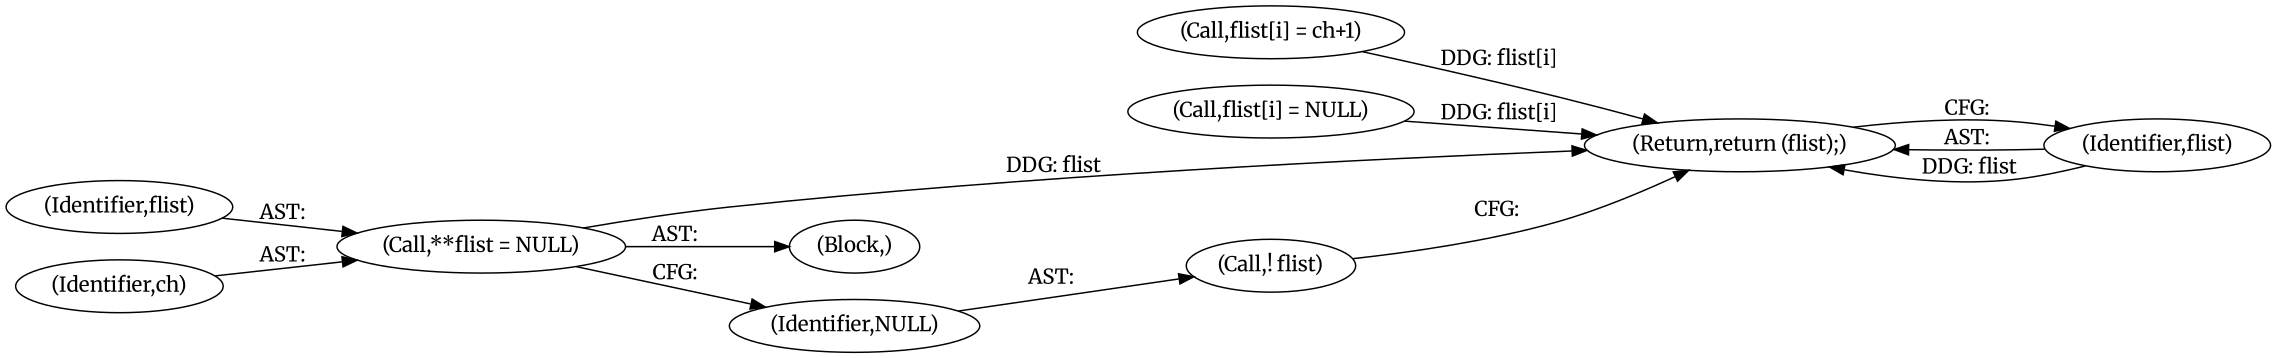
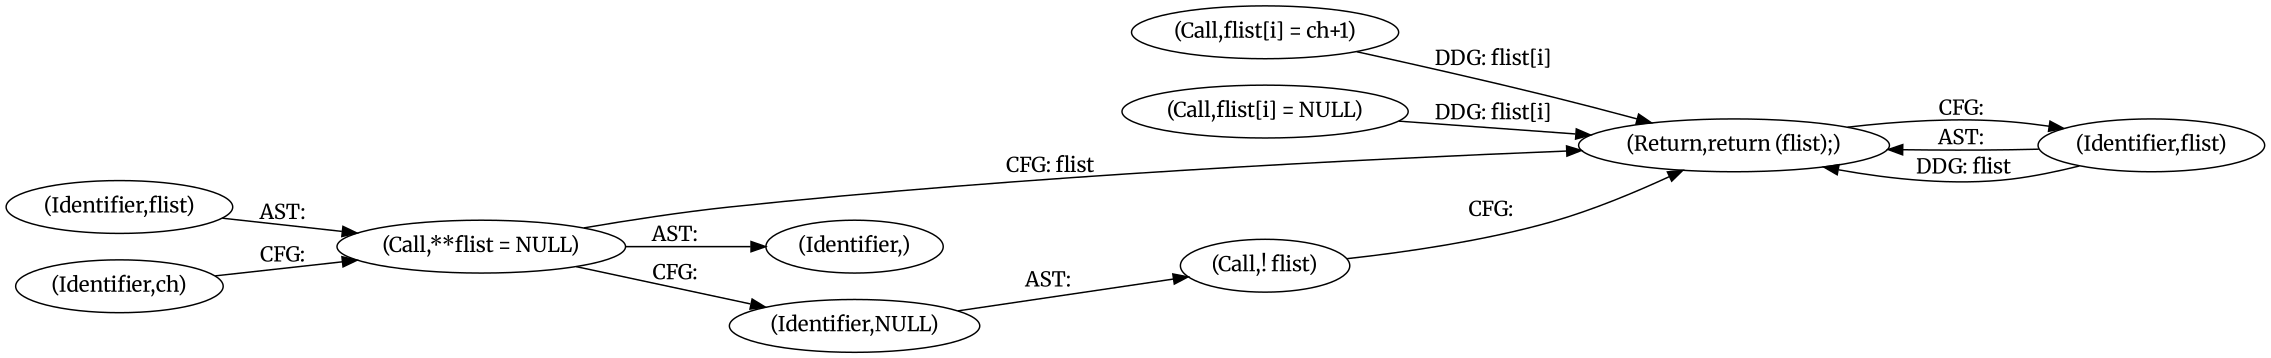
(1054, 167) -> (1051, 167)
(855, 247) -> (855, 247)
(285, 256) -> (285, 256)
